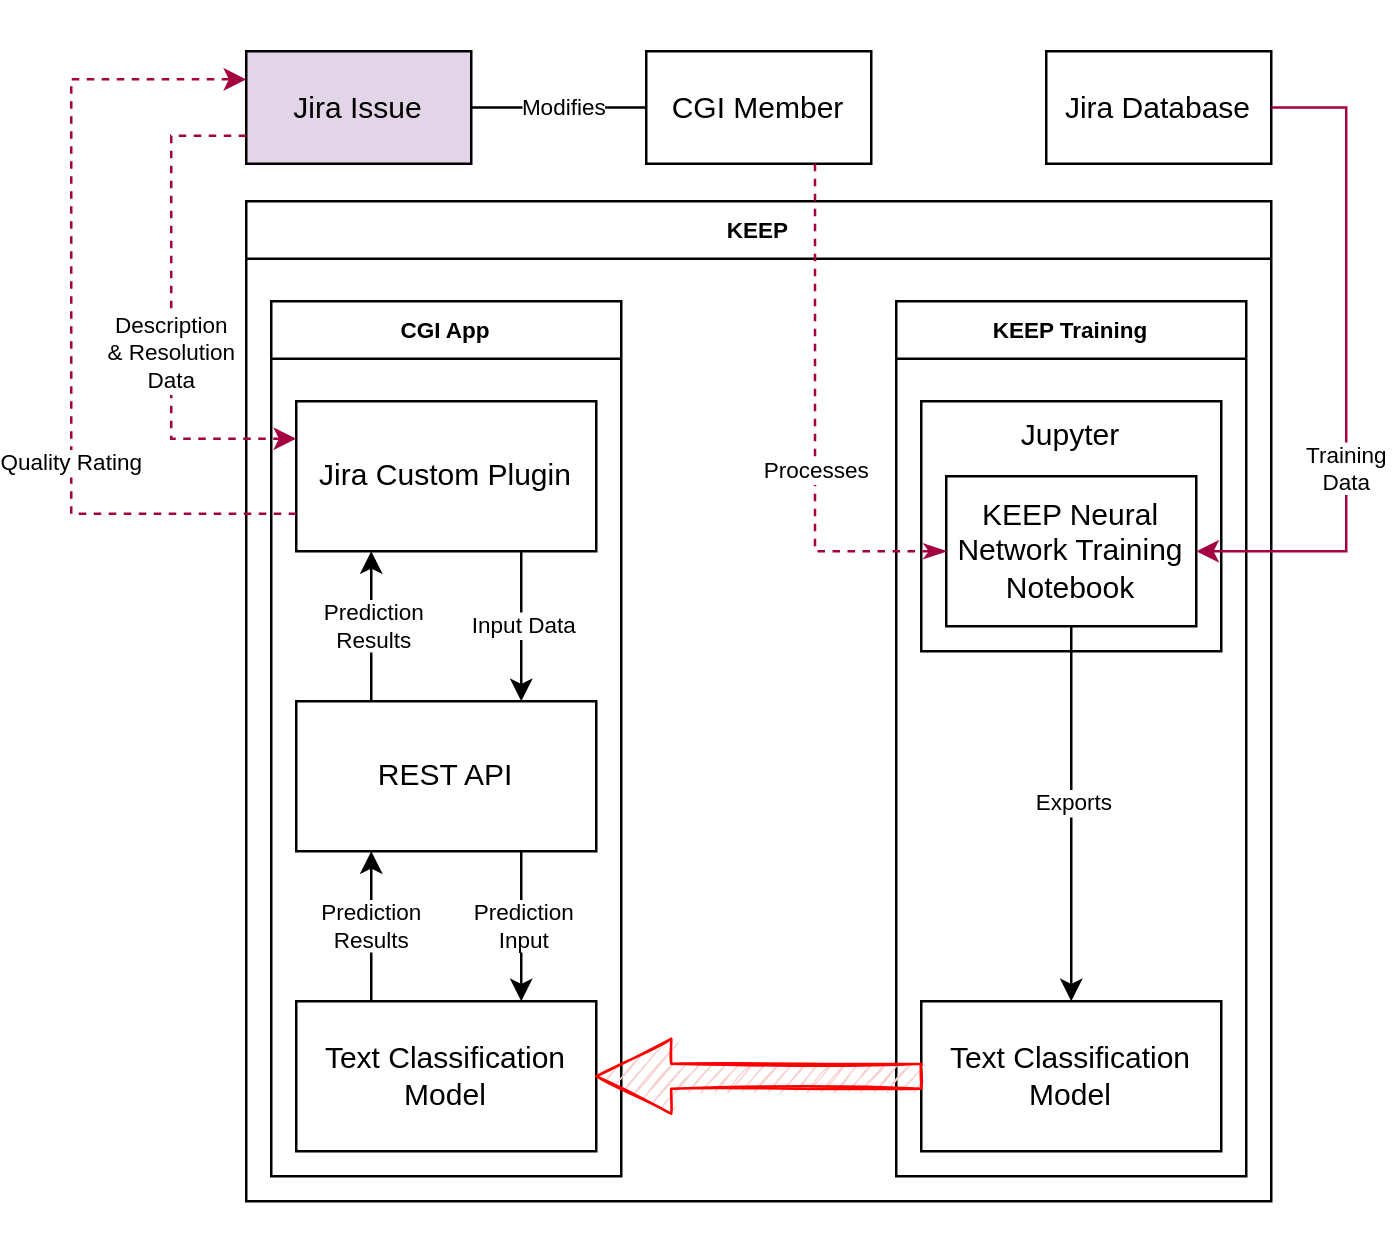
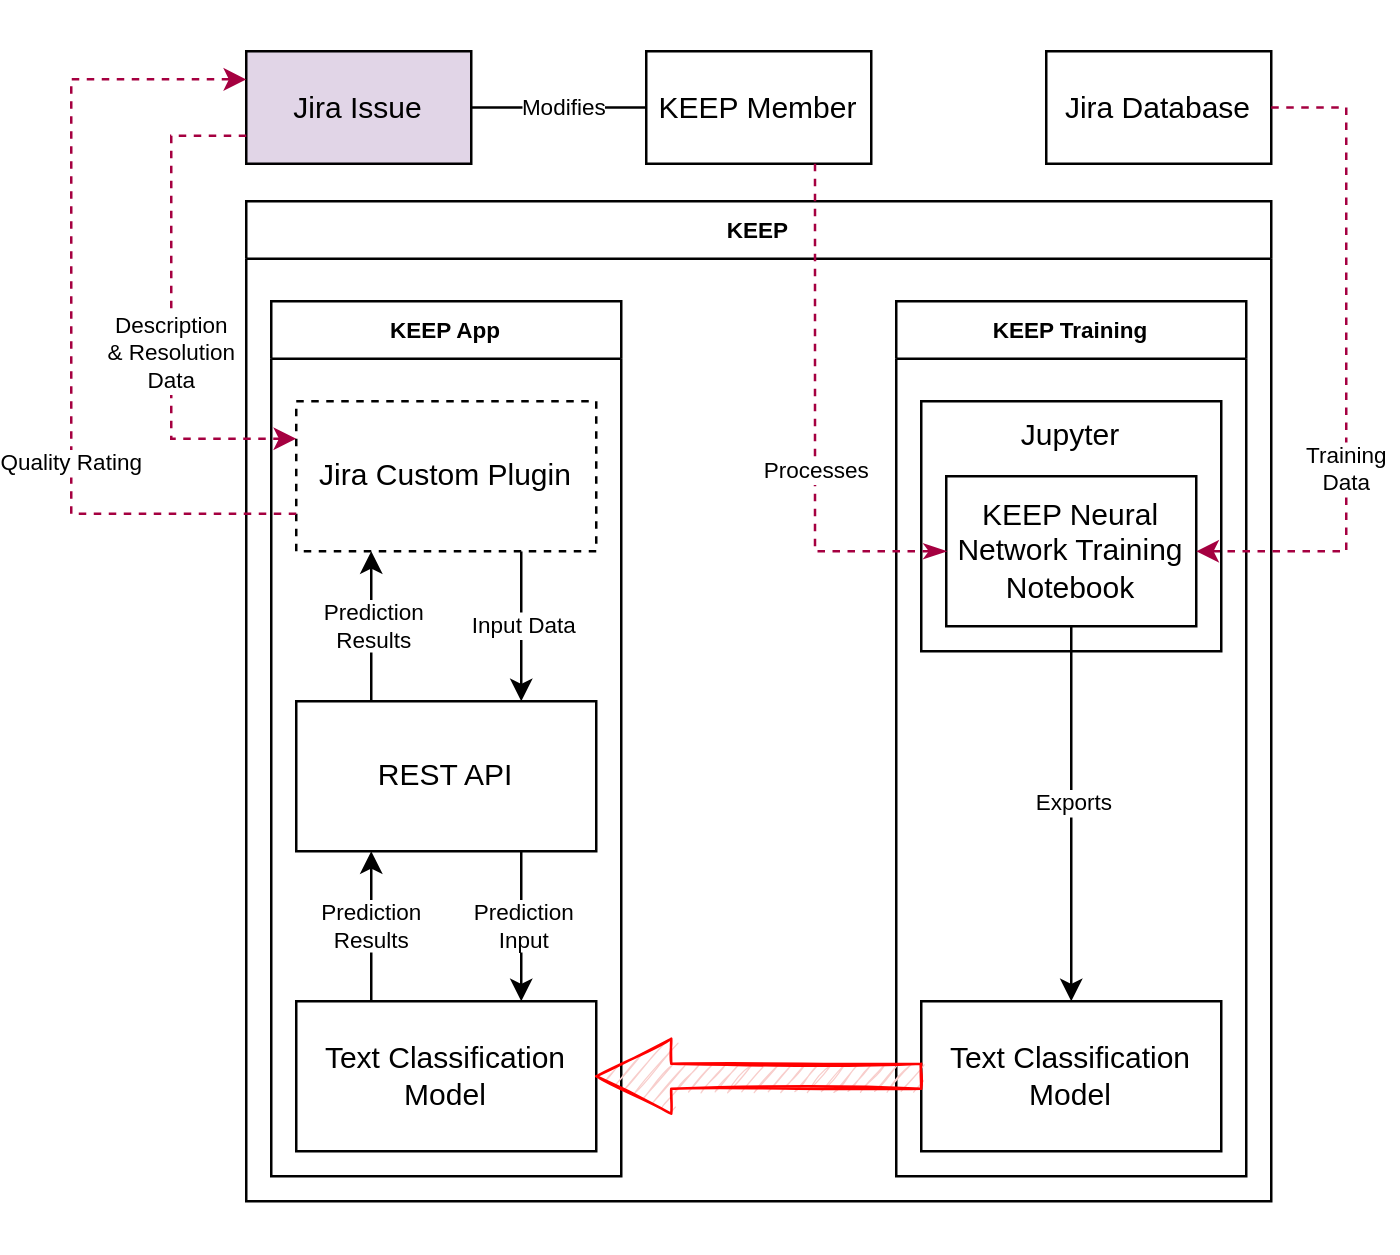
(759, 109) -> (759, 109)
(1346, 238) -> (1346, 238)
(445, 330) -> (445, 330)
(446, 476) -> (446, 476)
